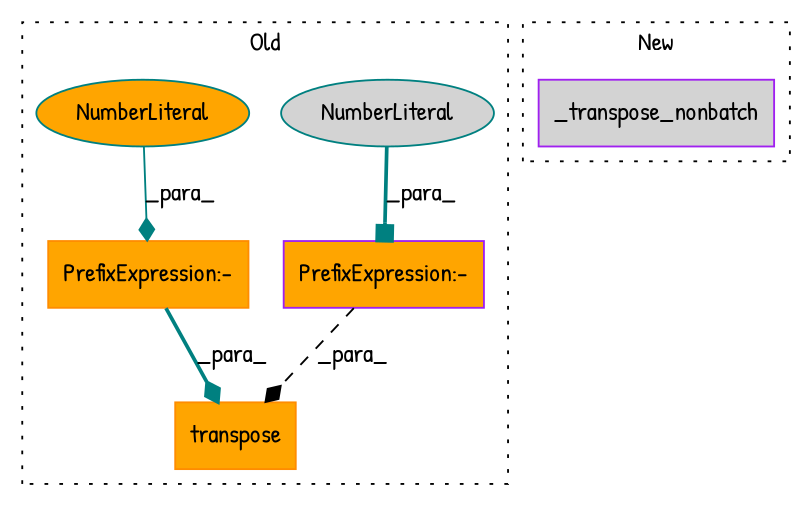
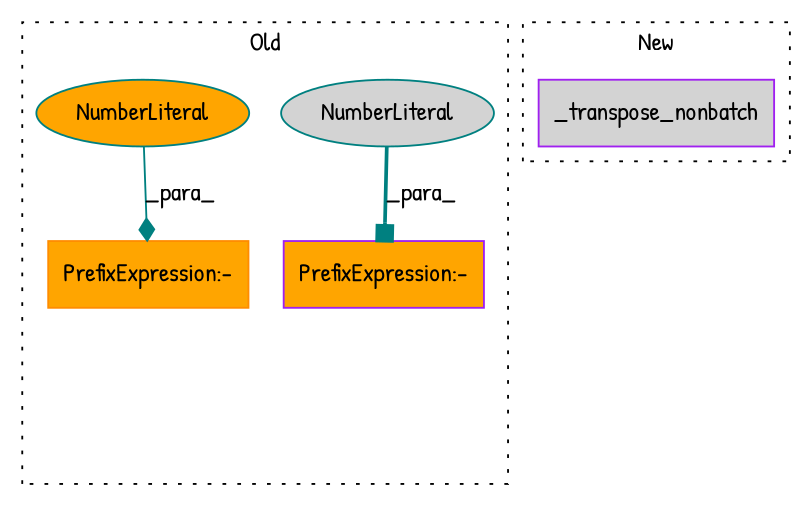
(235, 436) -> none
